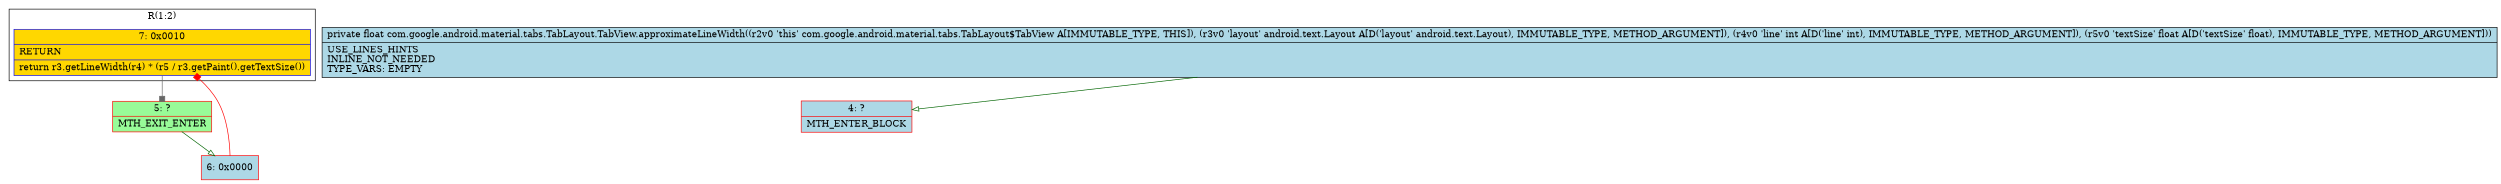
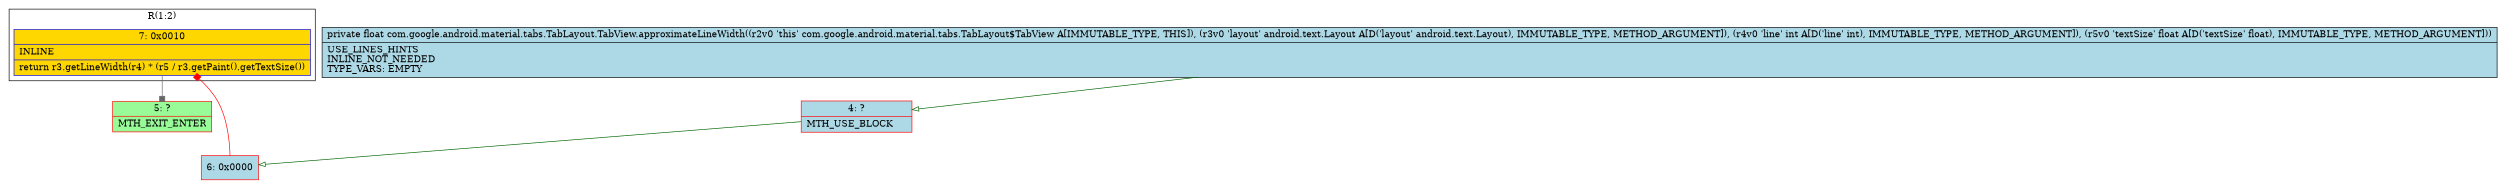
(40, 52) -> (37, 52)
(857, 124) -> (850, 124)
(196, 142) -> (533, 143)
